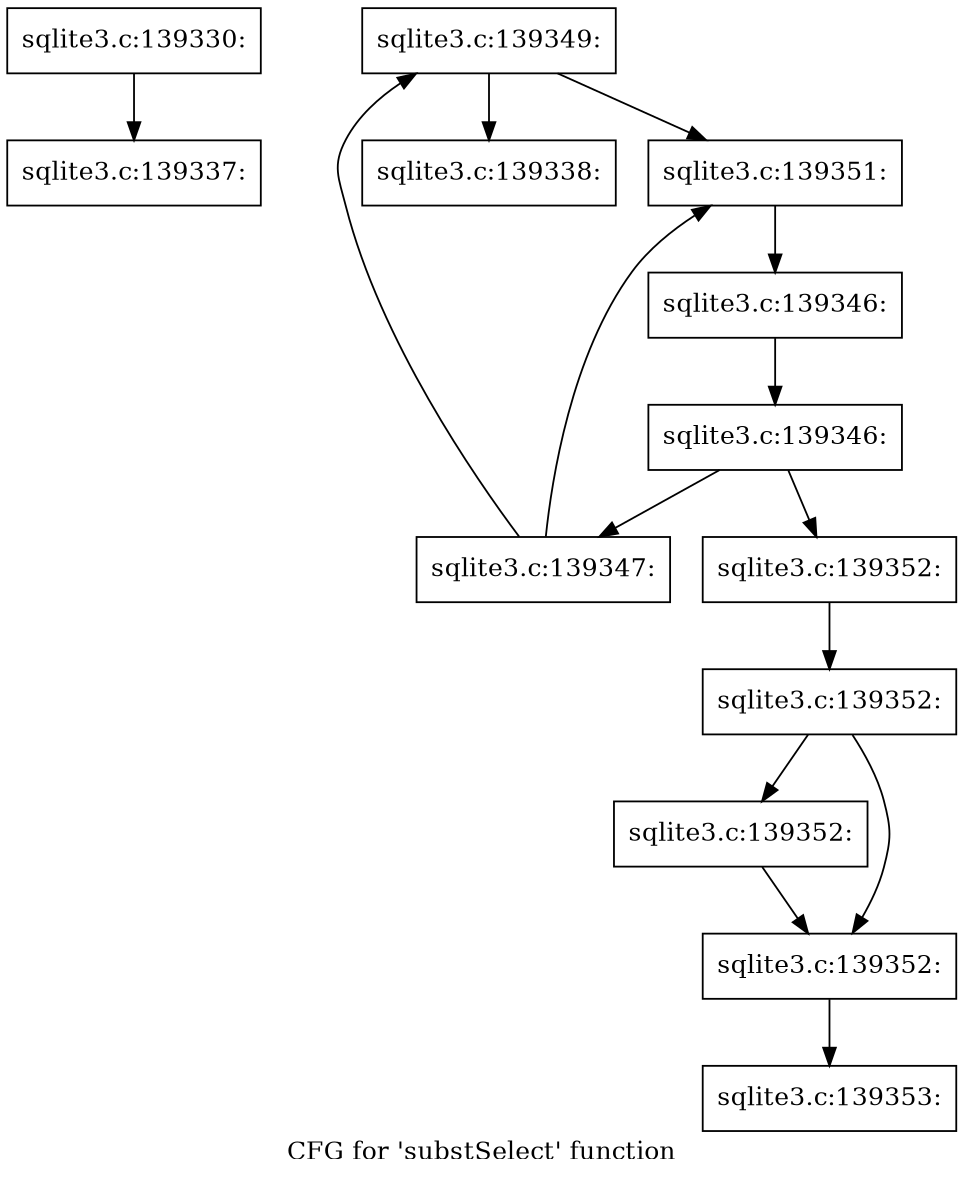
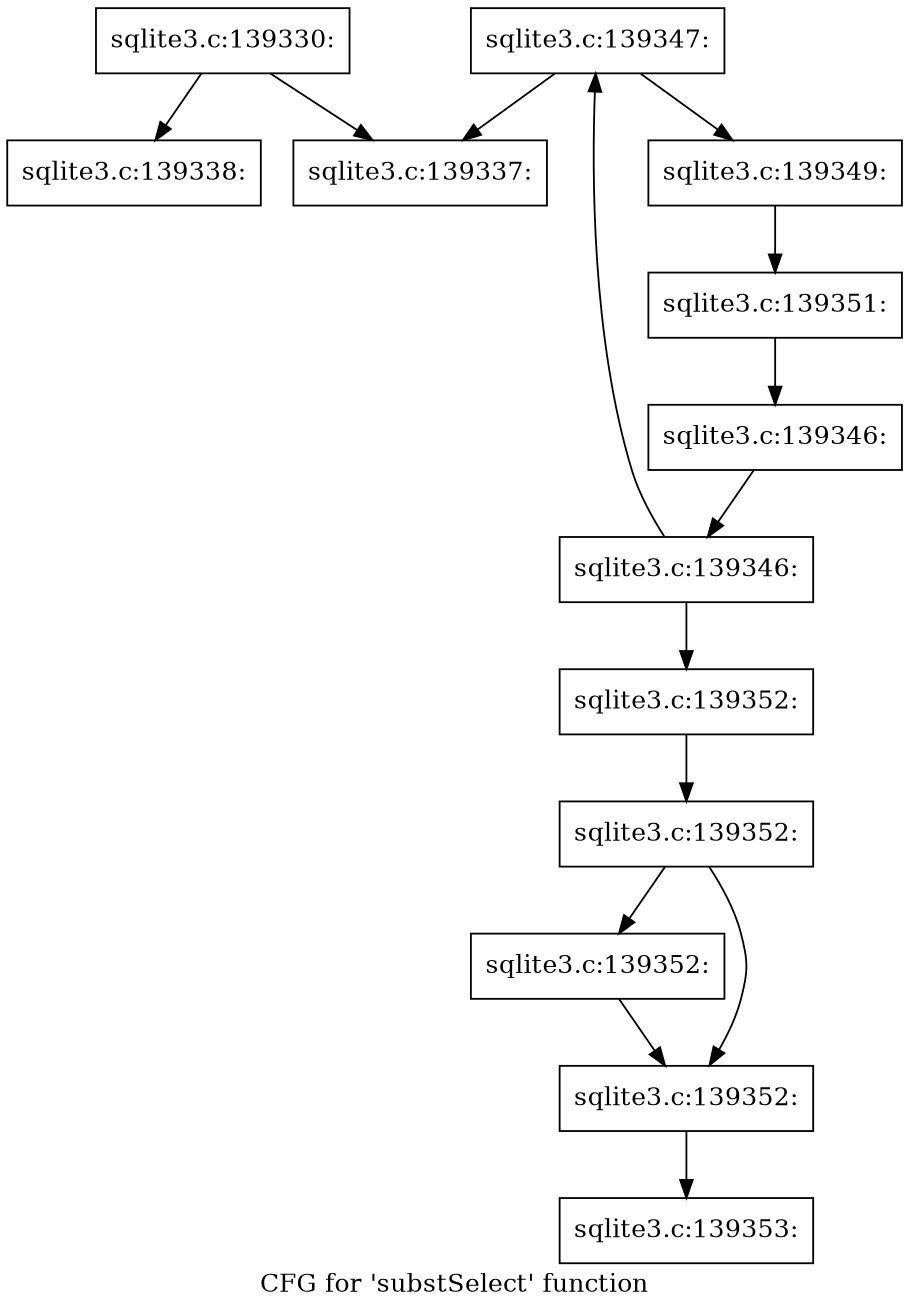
(489, 98) -> (183, 99)
(587, 359) -> (516, 102)
